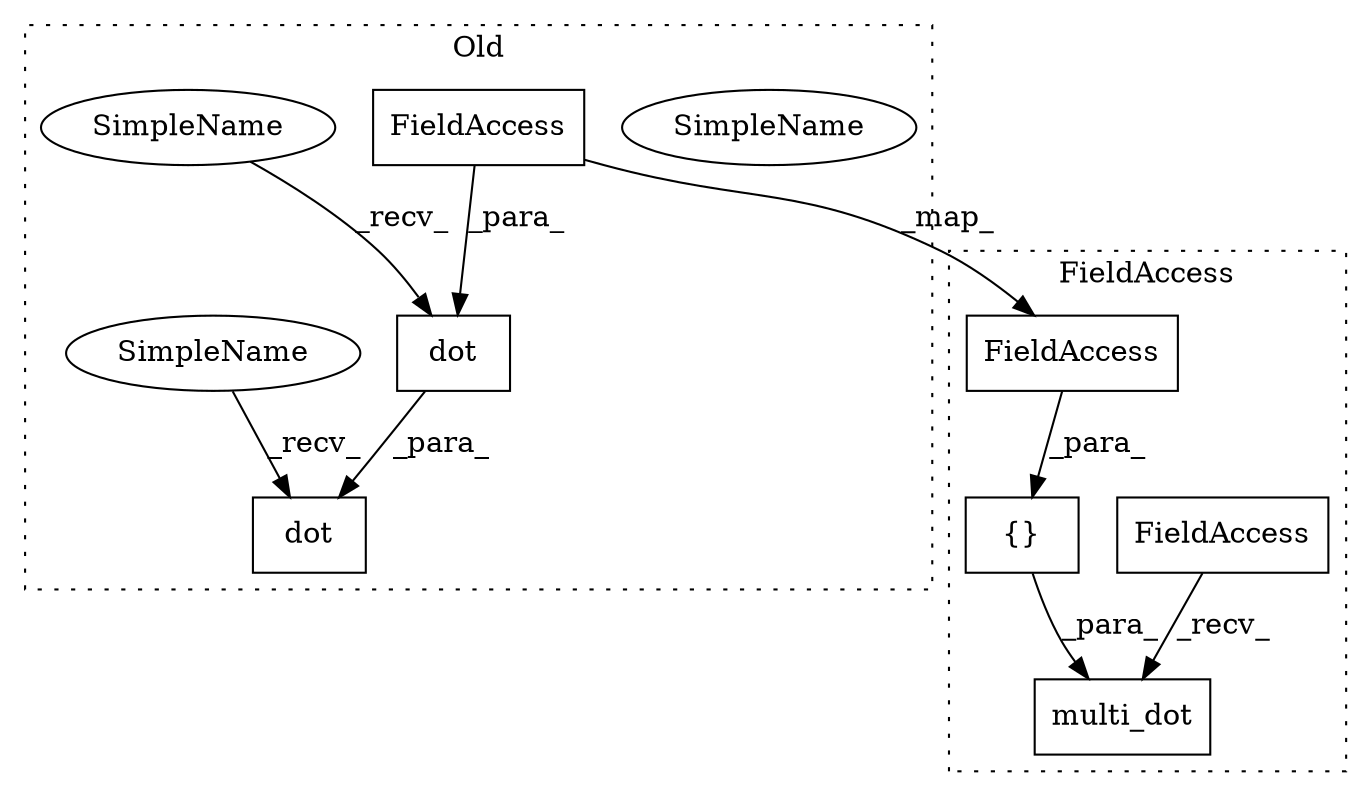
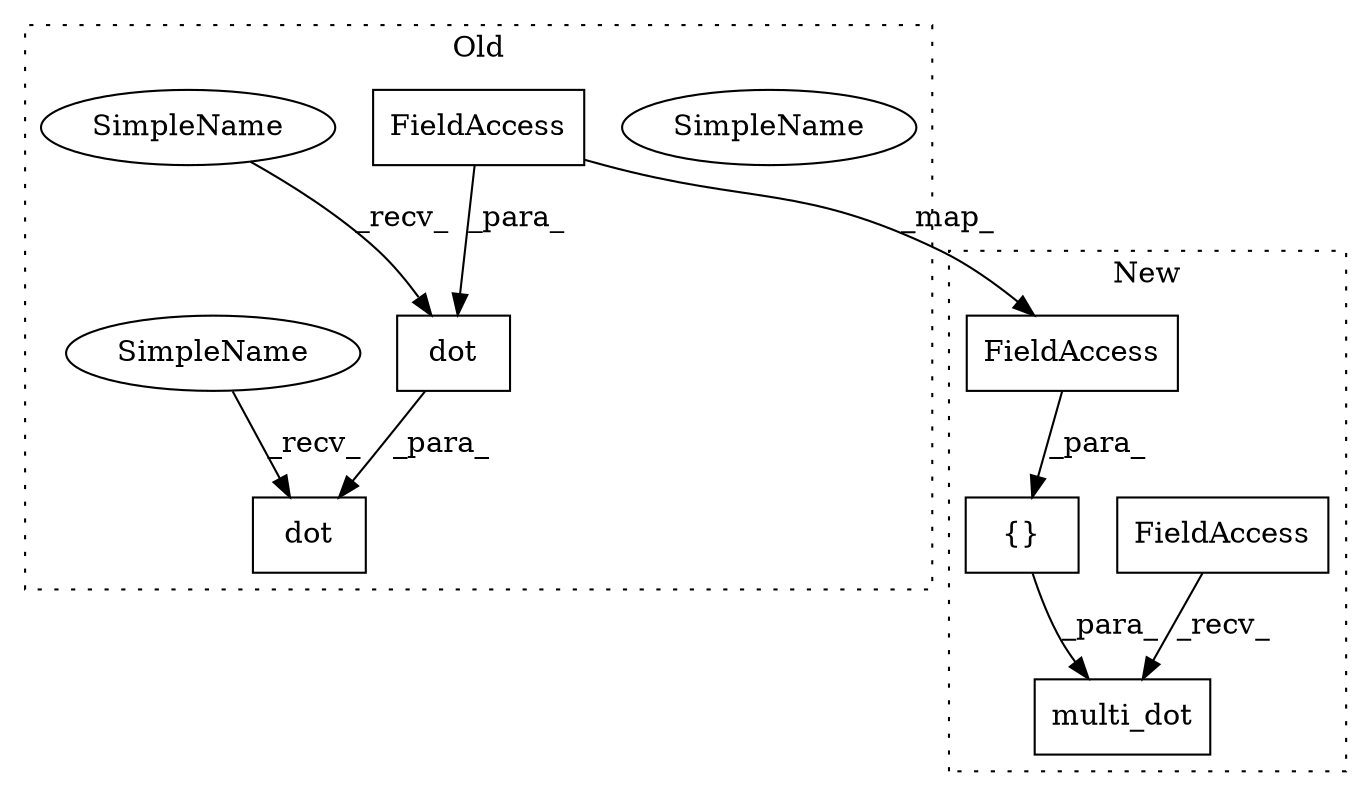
(1148, 275) -> (1148, 275)
